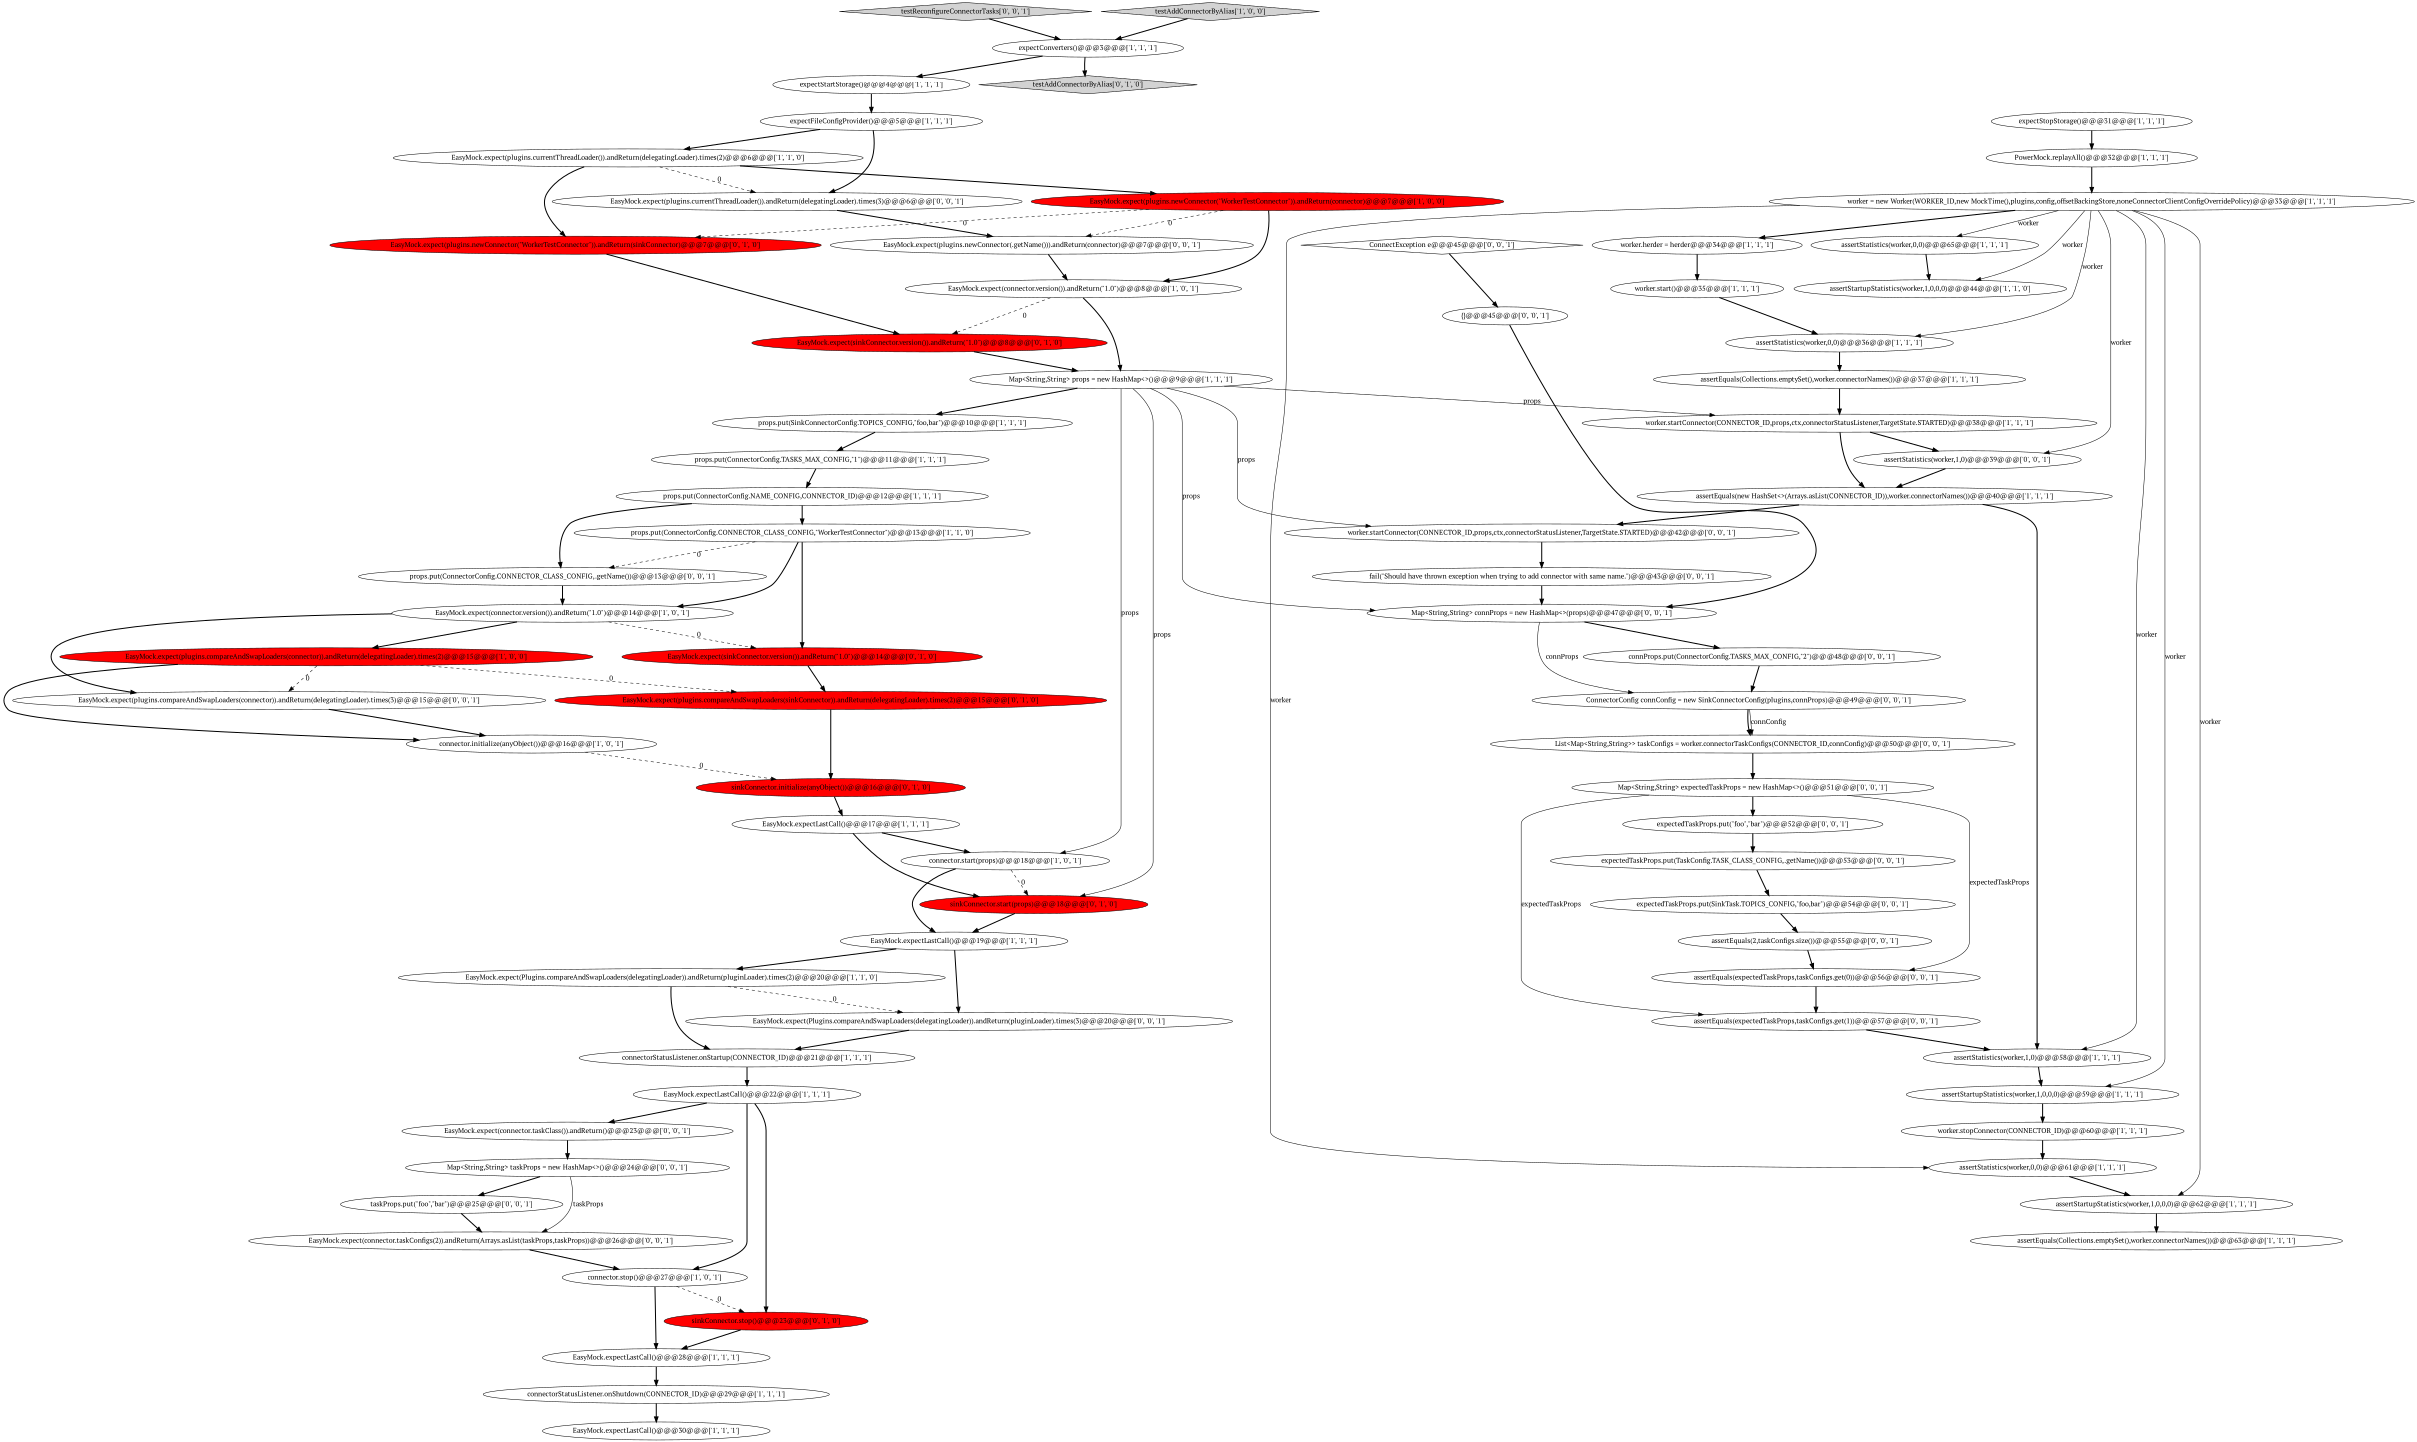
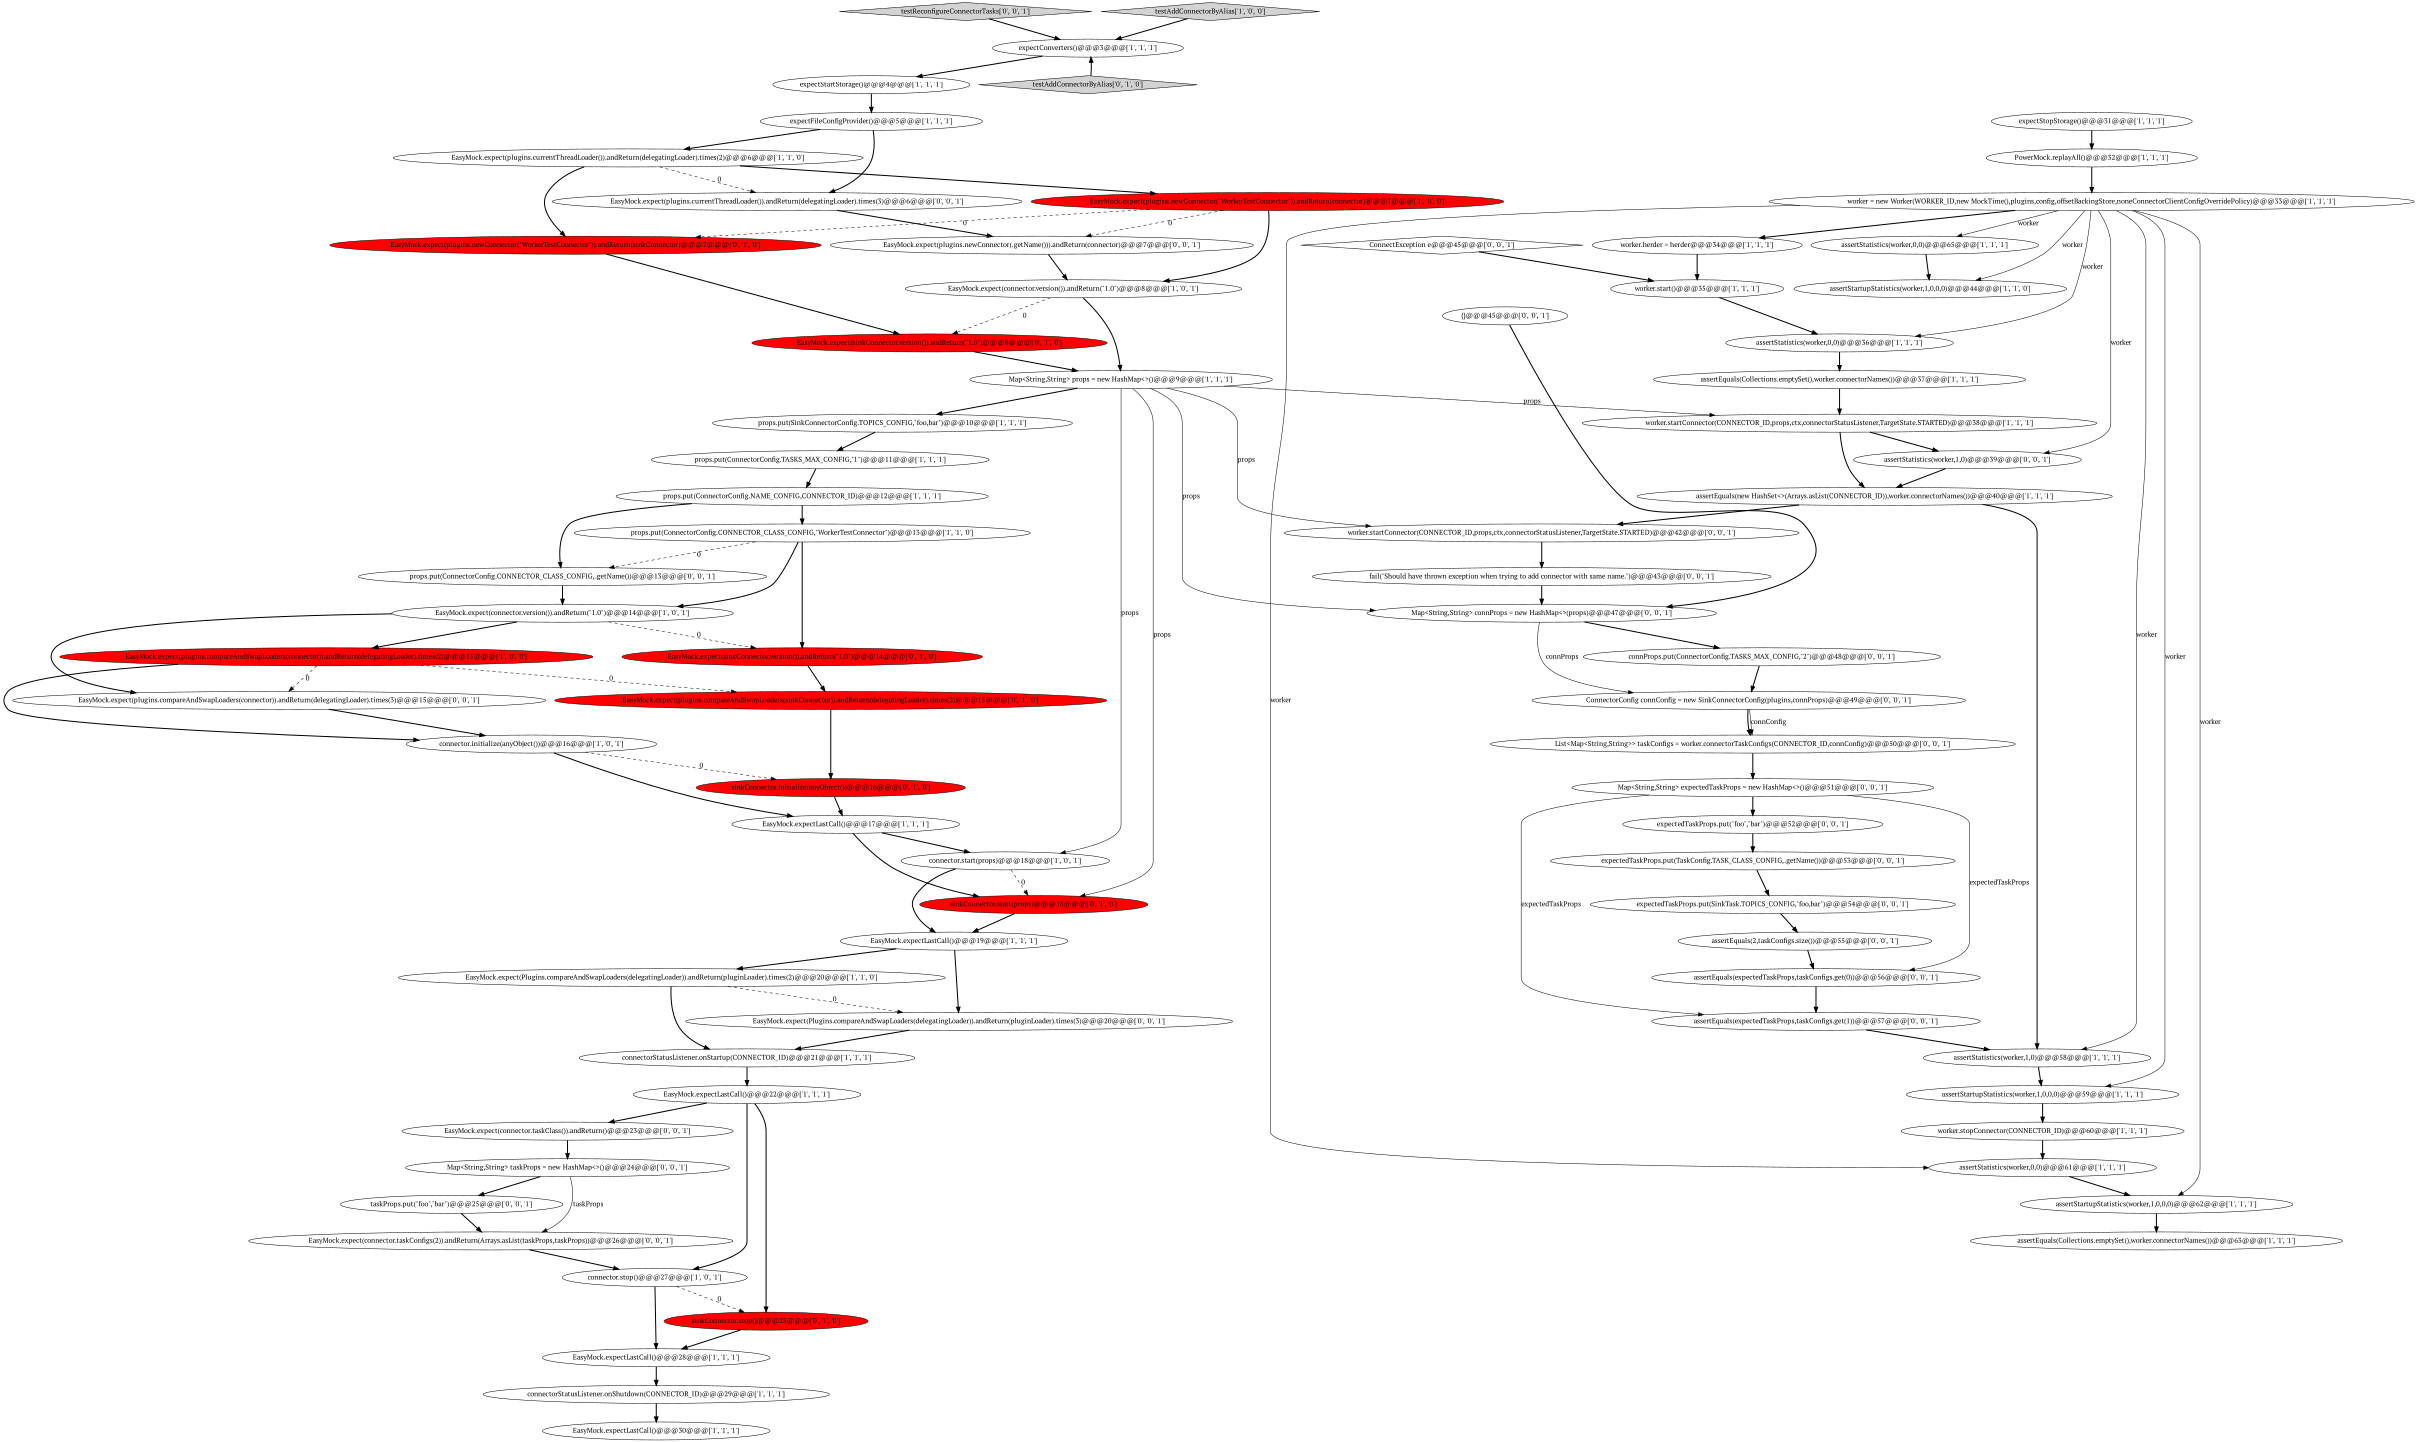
(1085, 64) -> (1091, 69)
(1472, 278) -> (1564, 266)
none -> (669, 791)
